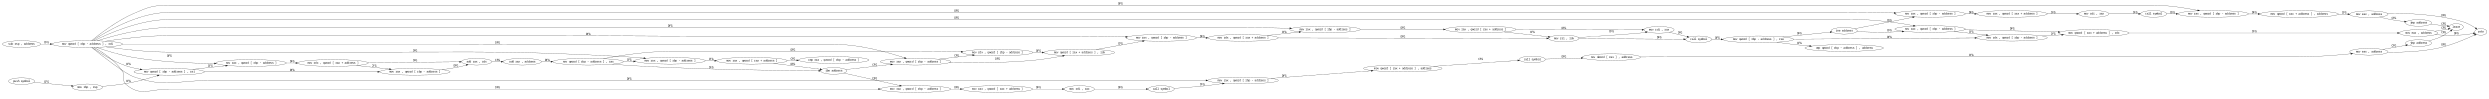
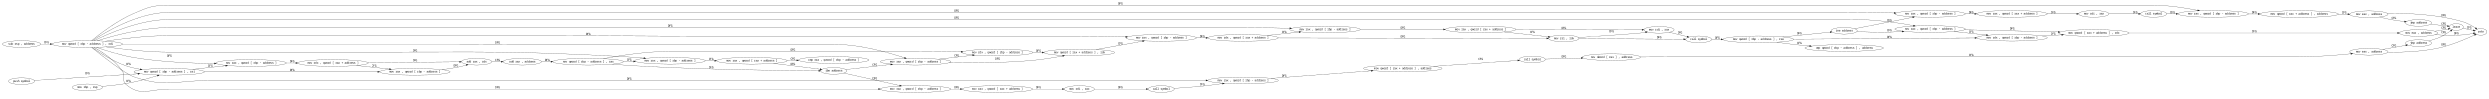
none -> (2468, 29)
(53, 84) -> (86, 77)
